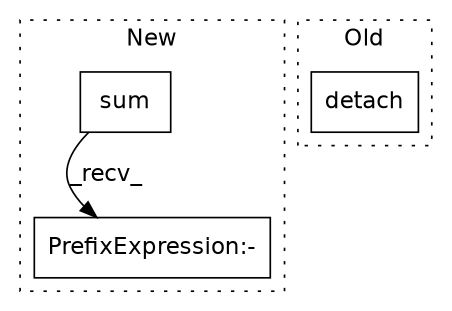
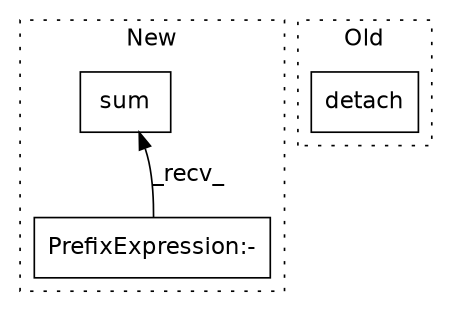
(67, 168) -> (152, 182)
